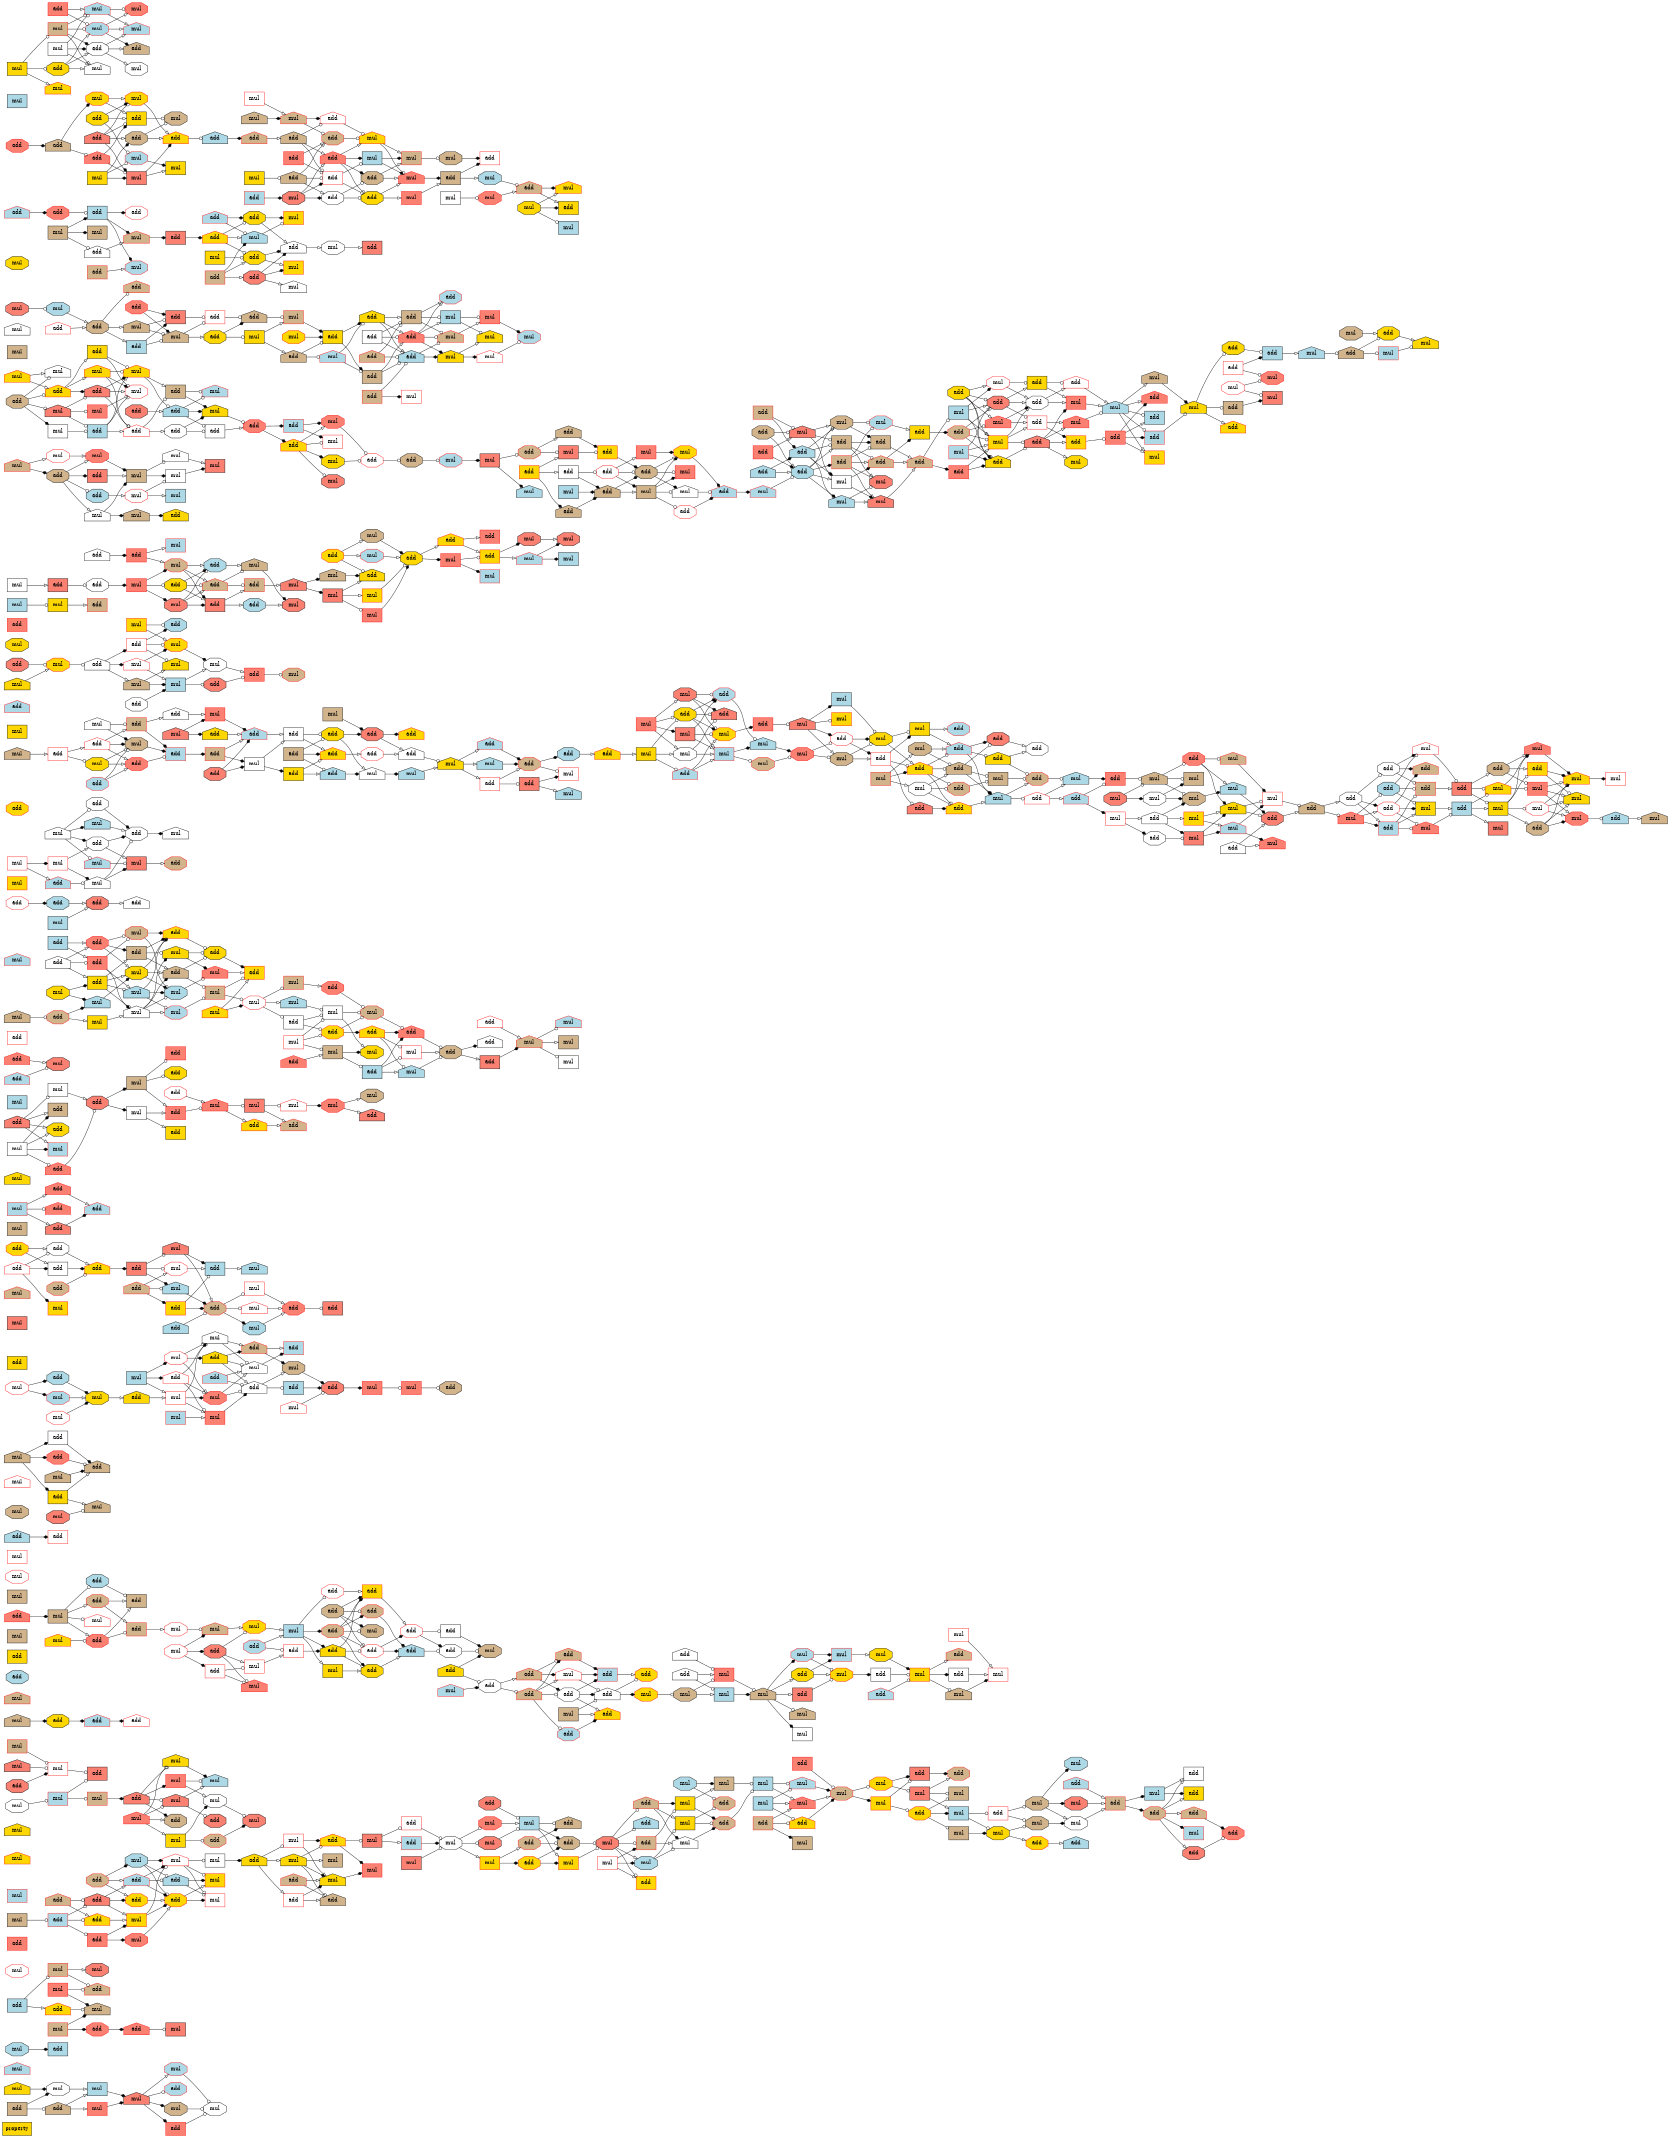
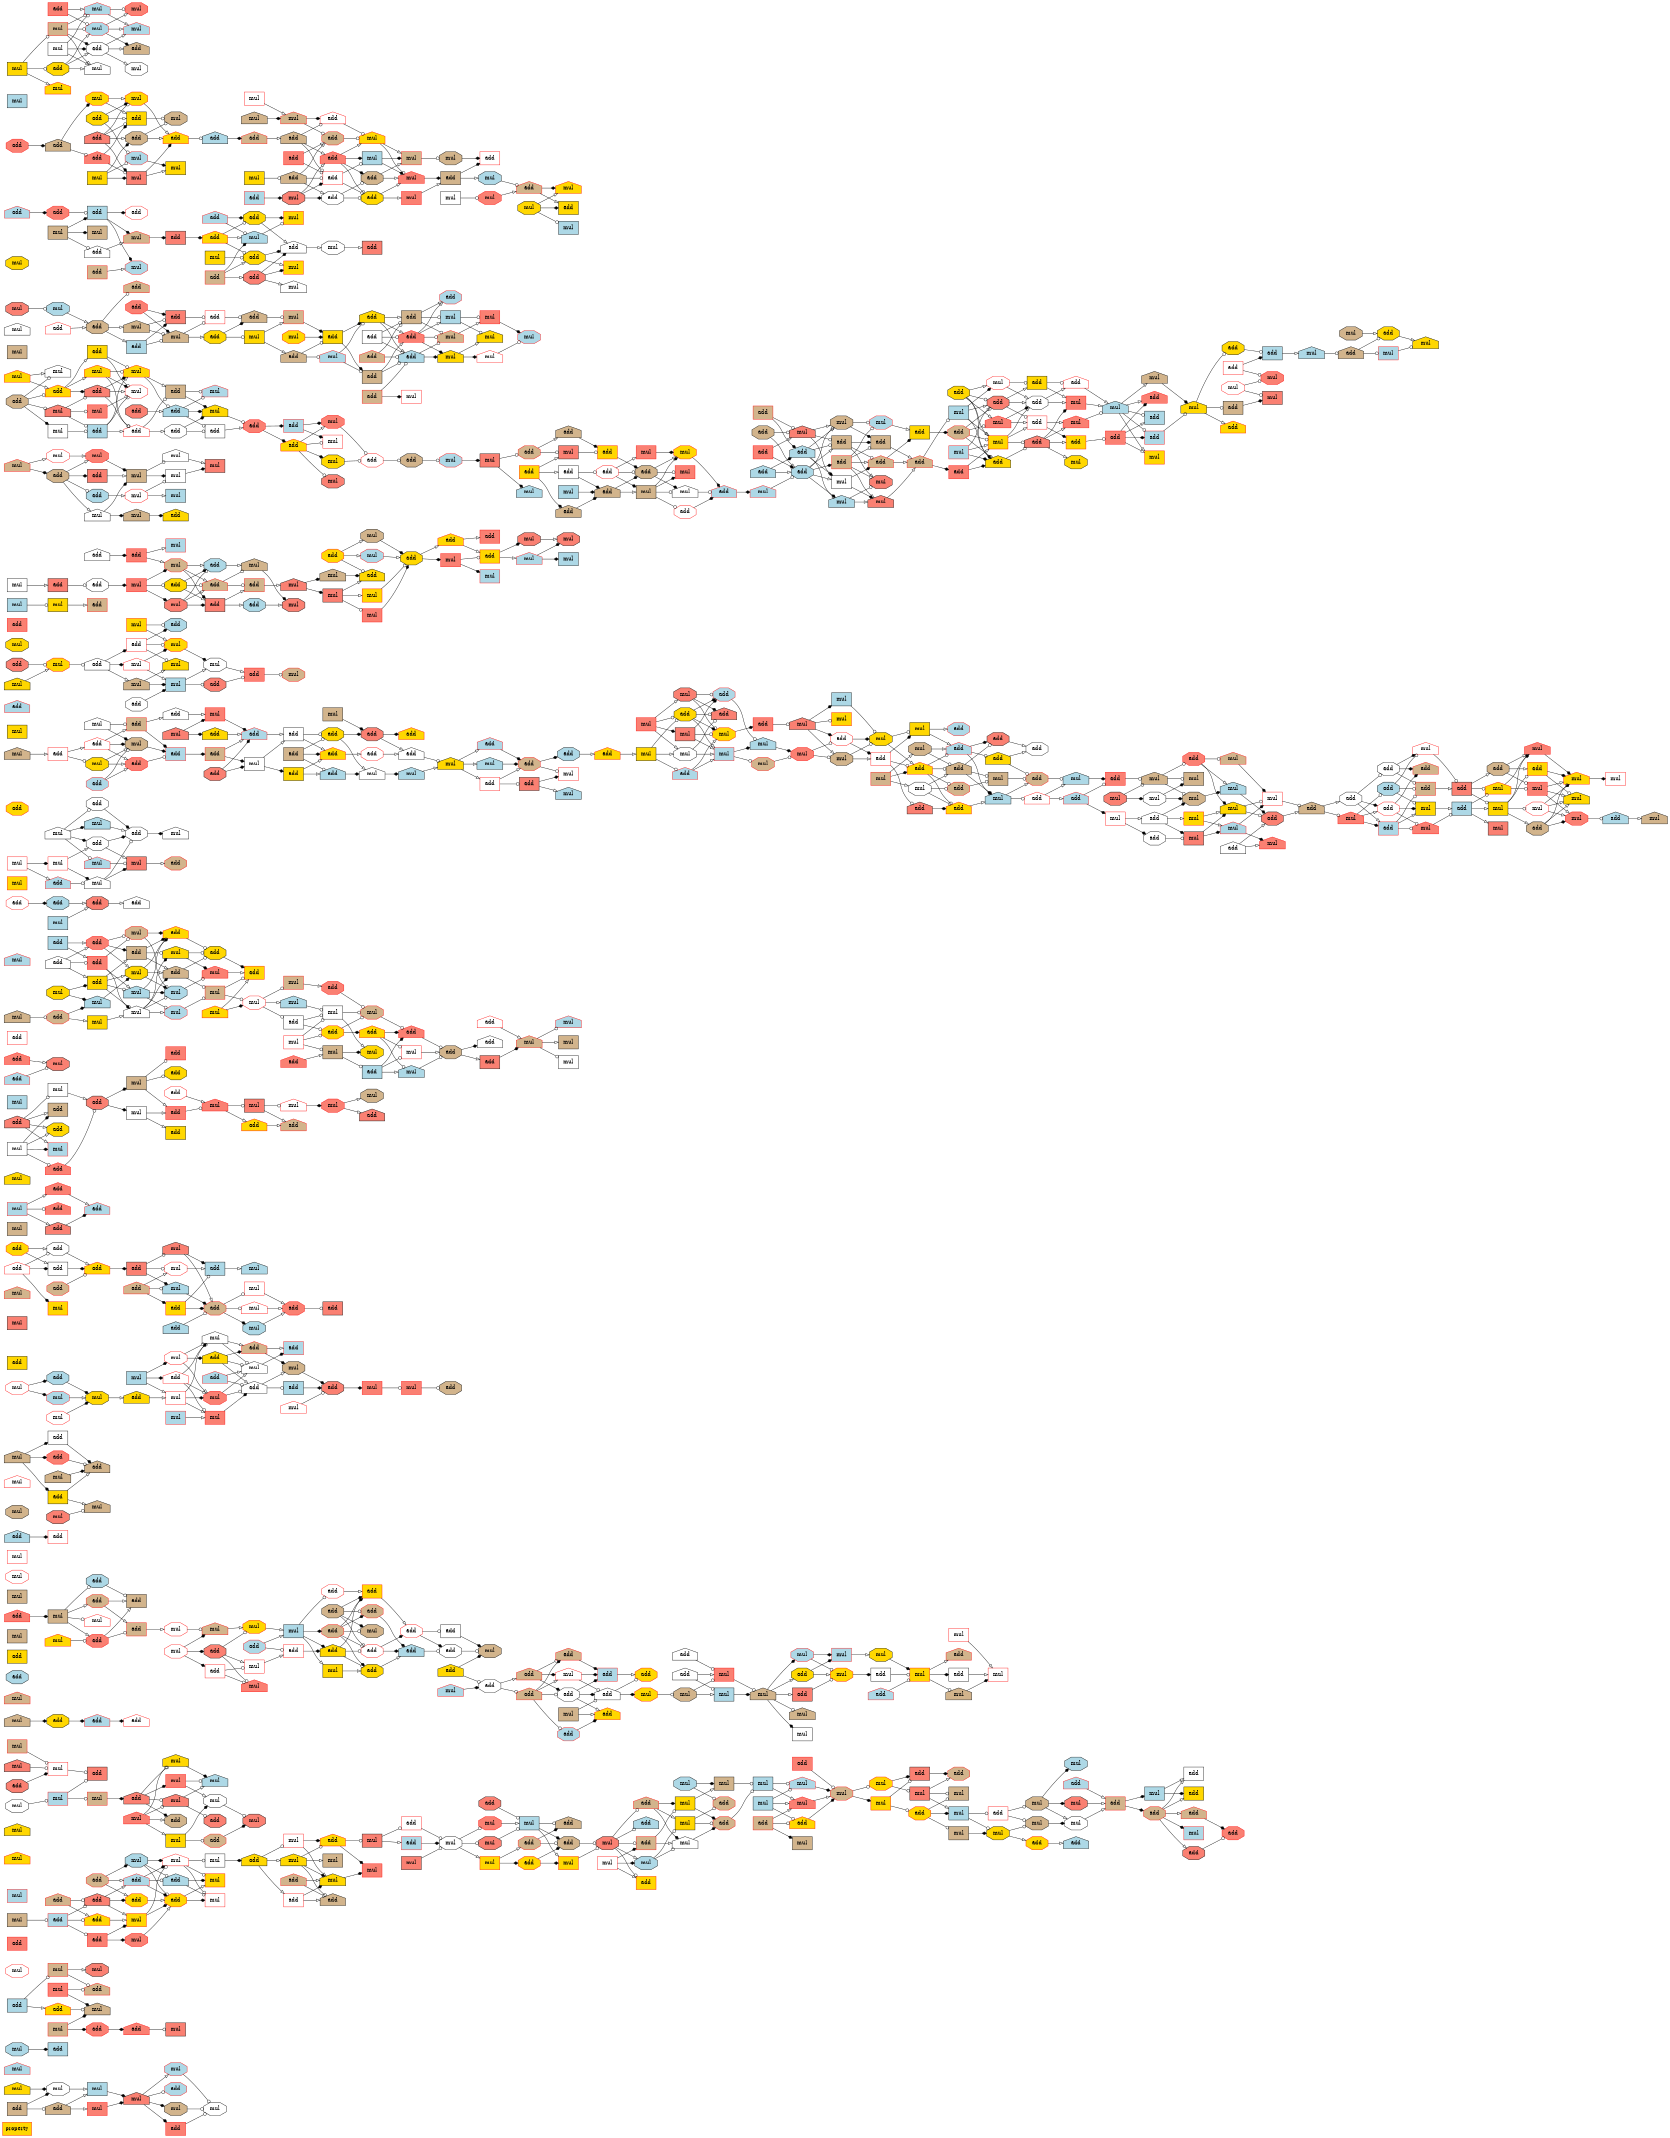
(17, 2129) -> (17, 2129)
